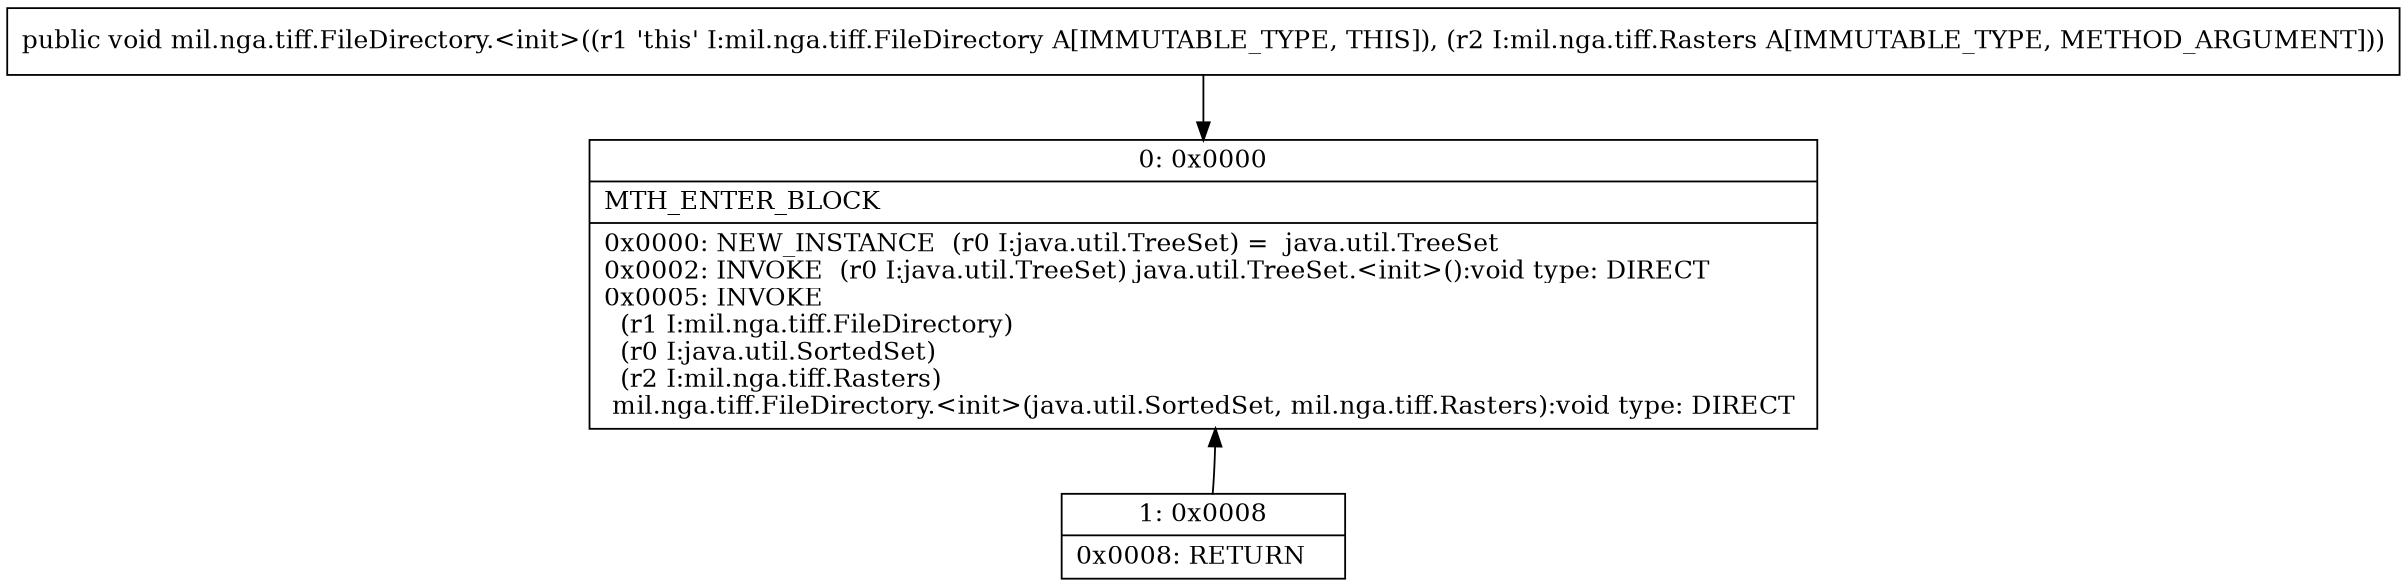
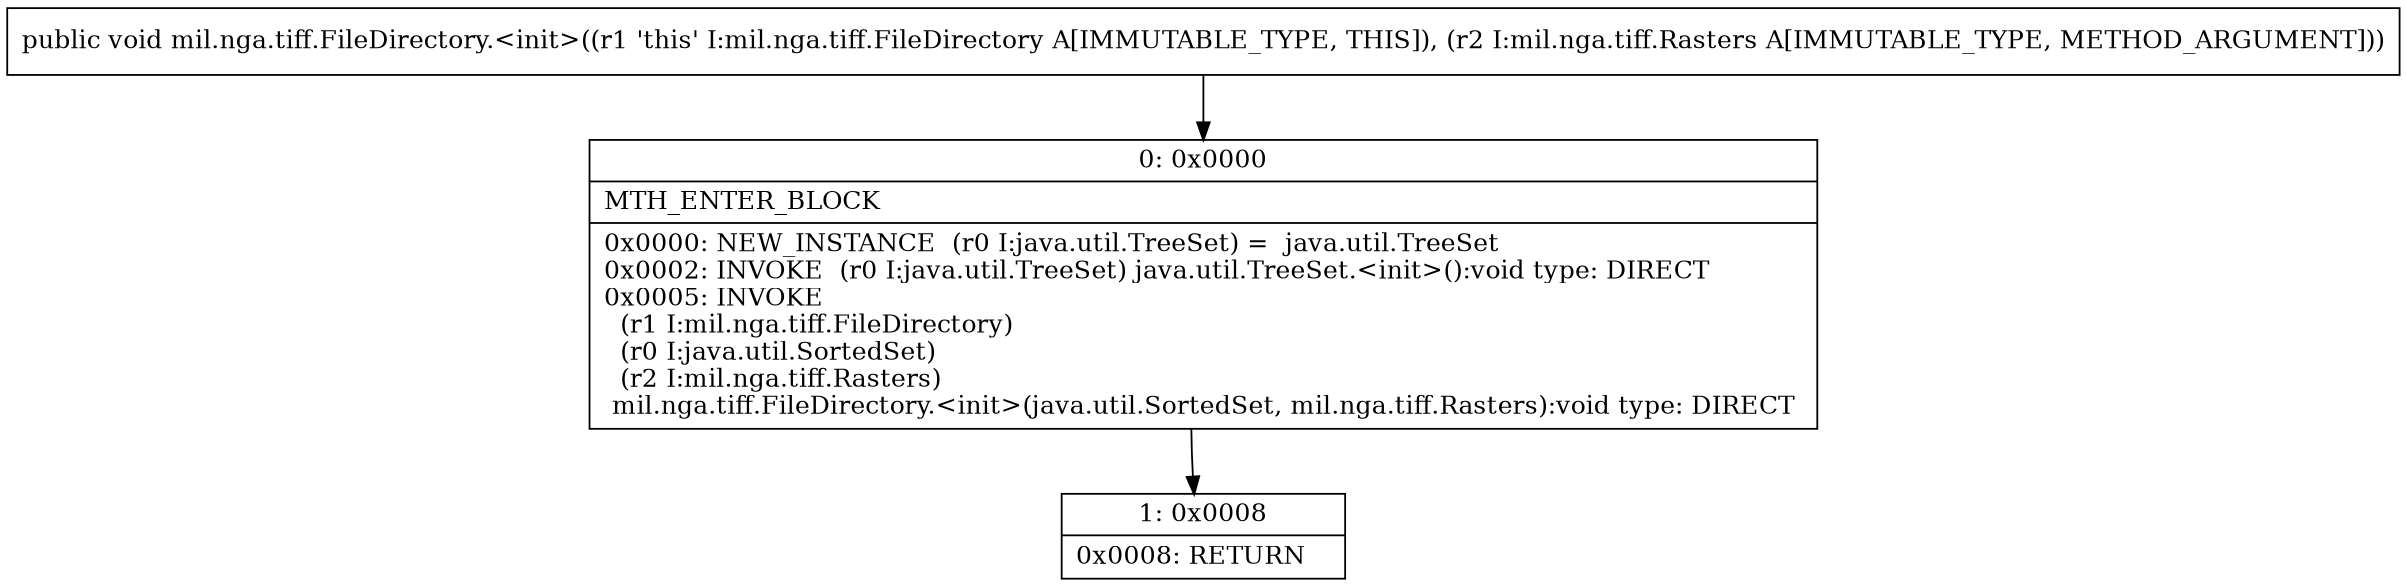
(1214, 471) -> (1192, 452)
